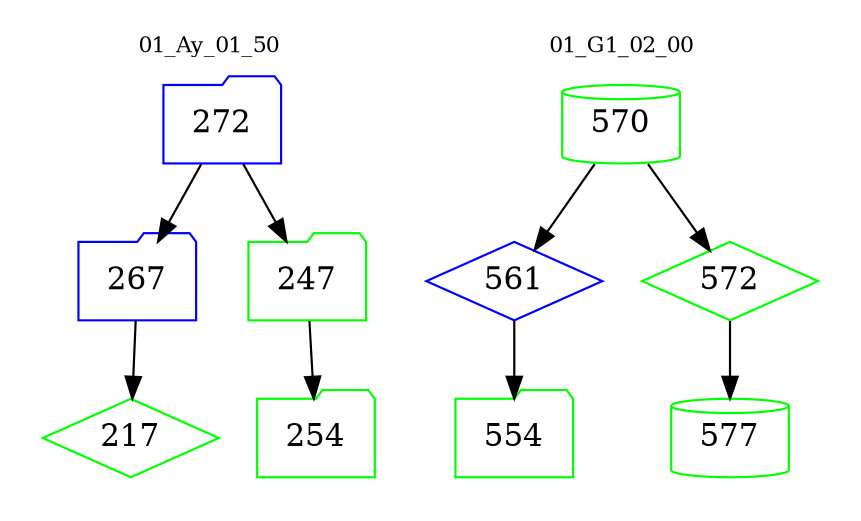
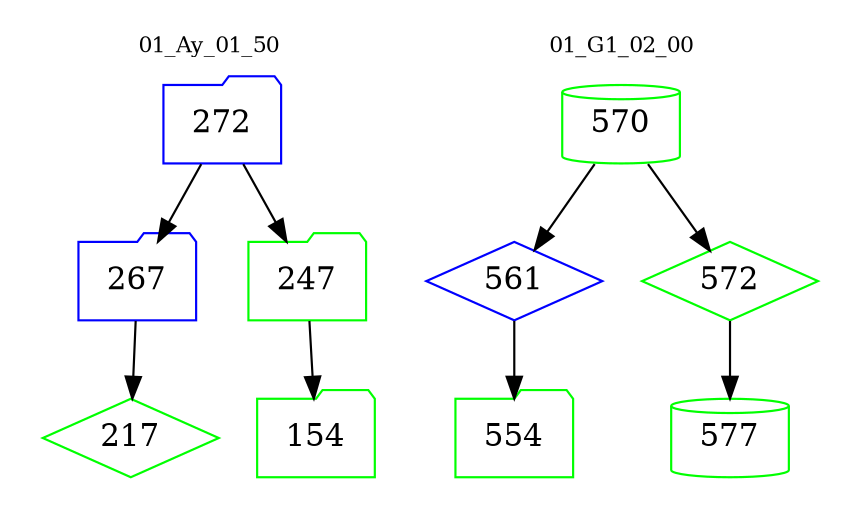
(316, 438) -> (316, 438)
